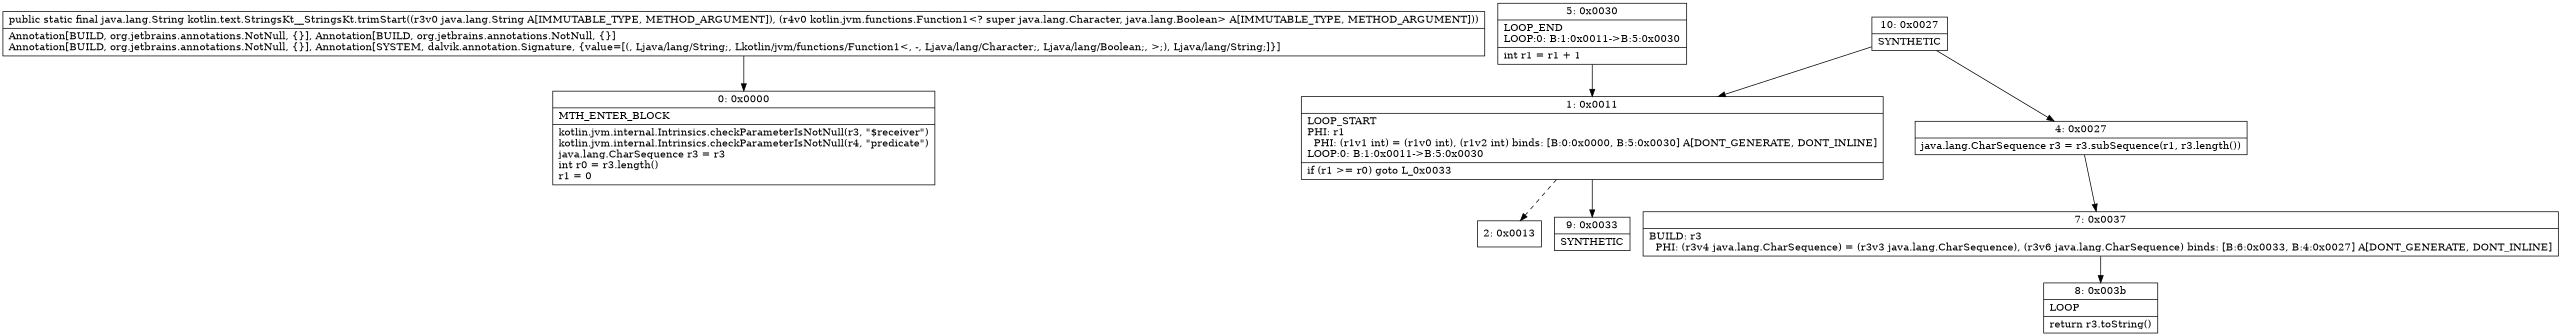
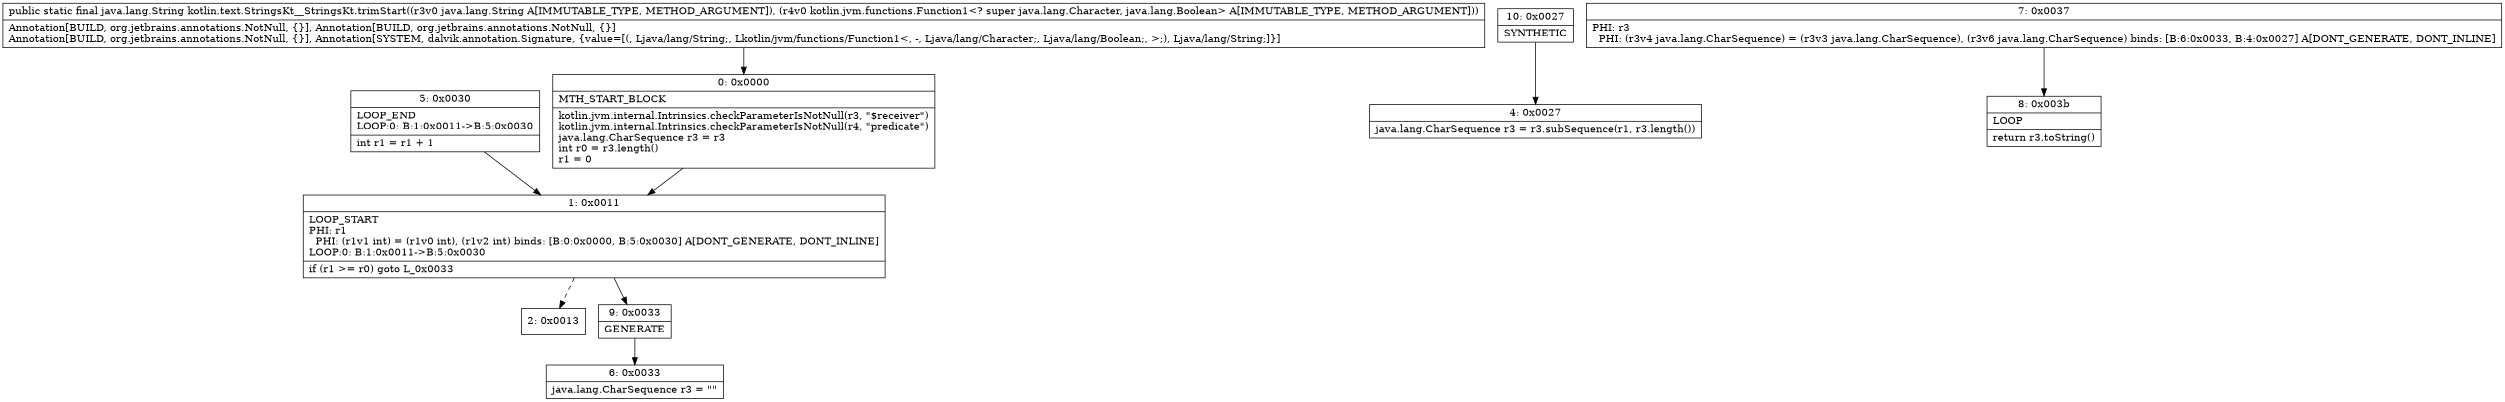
(1798, 71) -> (668, 179)
(615, 116) -> (612, 99)
(2090, 179) -> none
(1677, 236) -> (1613, 28)
(1592, 242) -> (635, 329)
none -> (635, 382)
